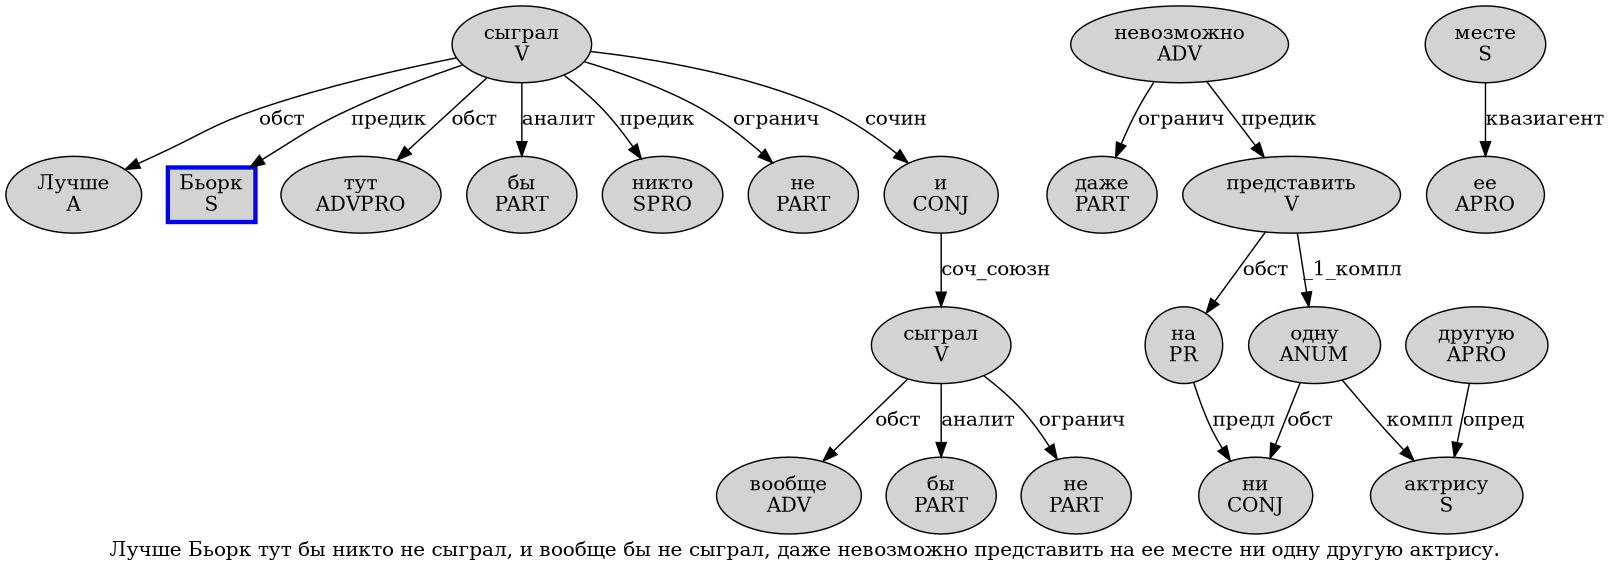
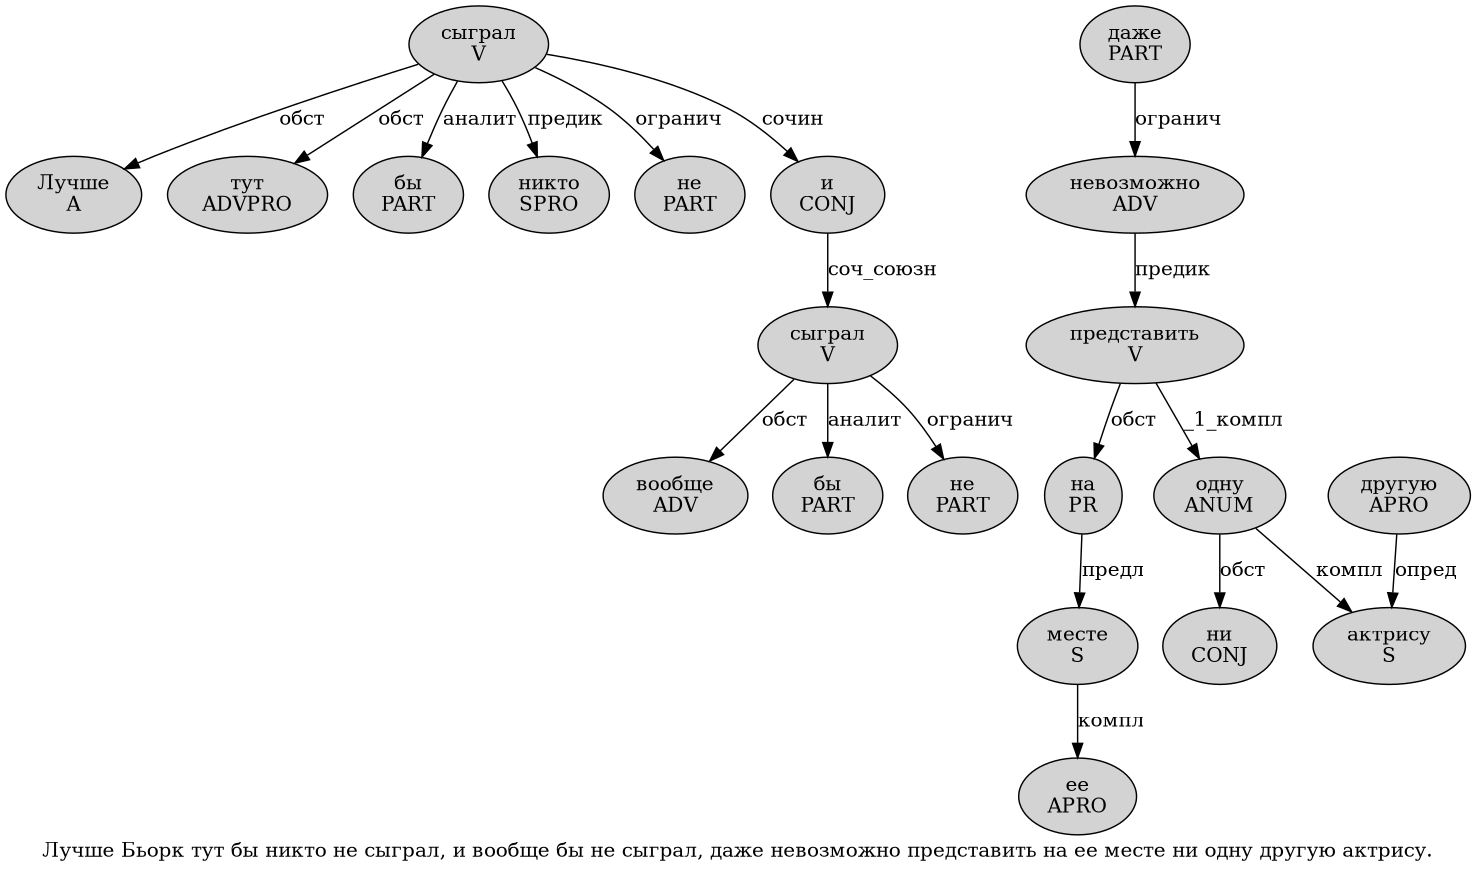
(1136, 112) -> (1135, 112)
(1545, 120) -> (1111, 721)
(212, 195) -> none
(1206, 417) -> (1081, 563)
